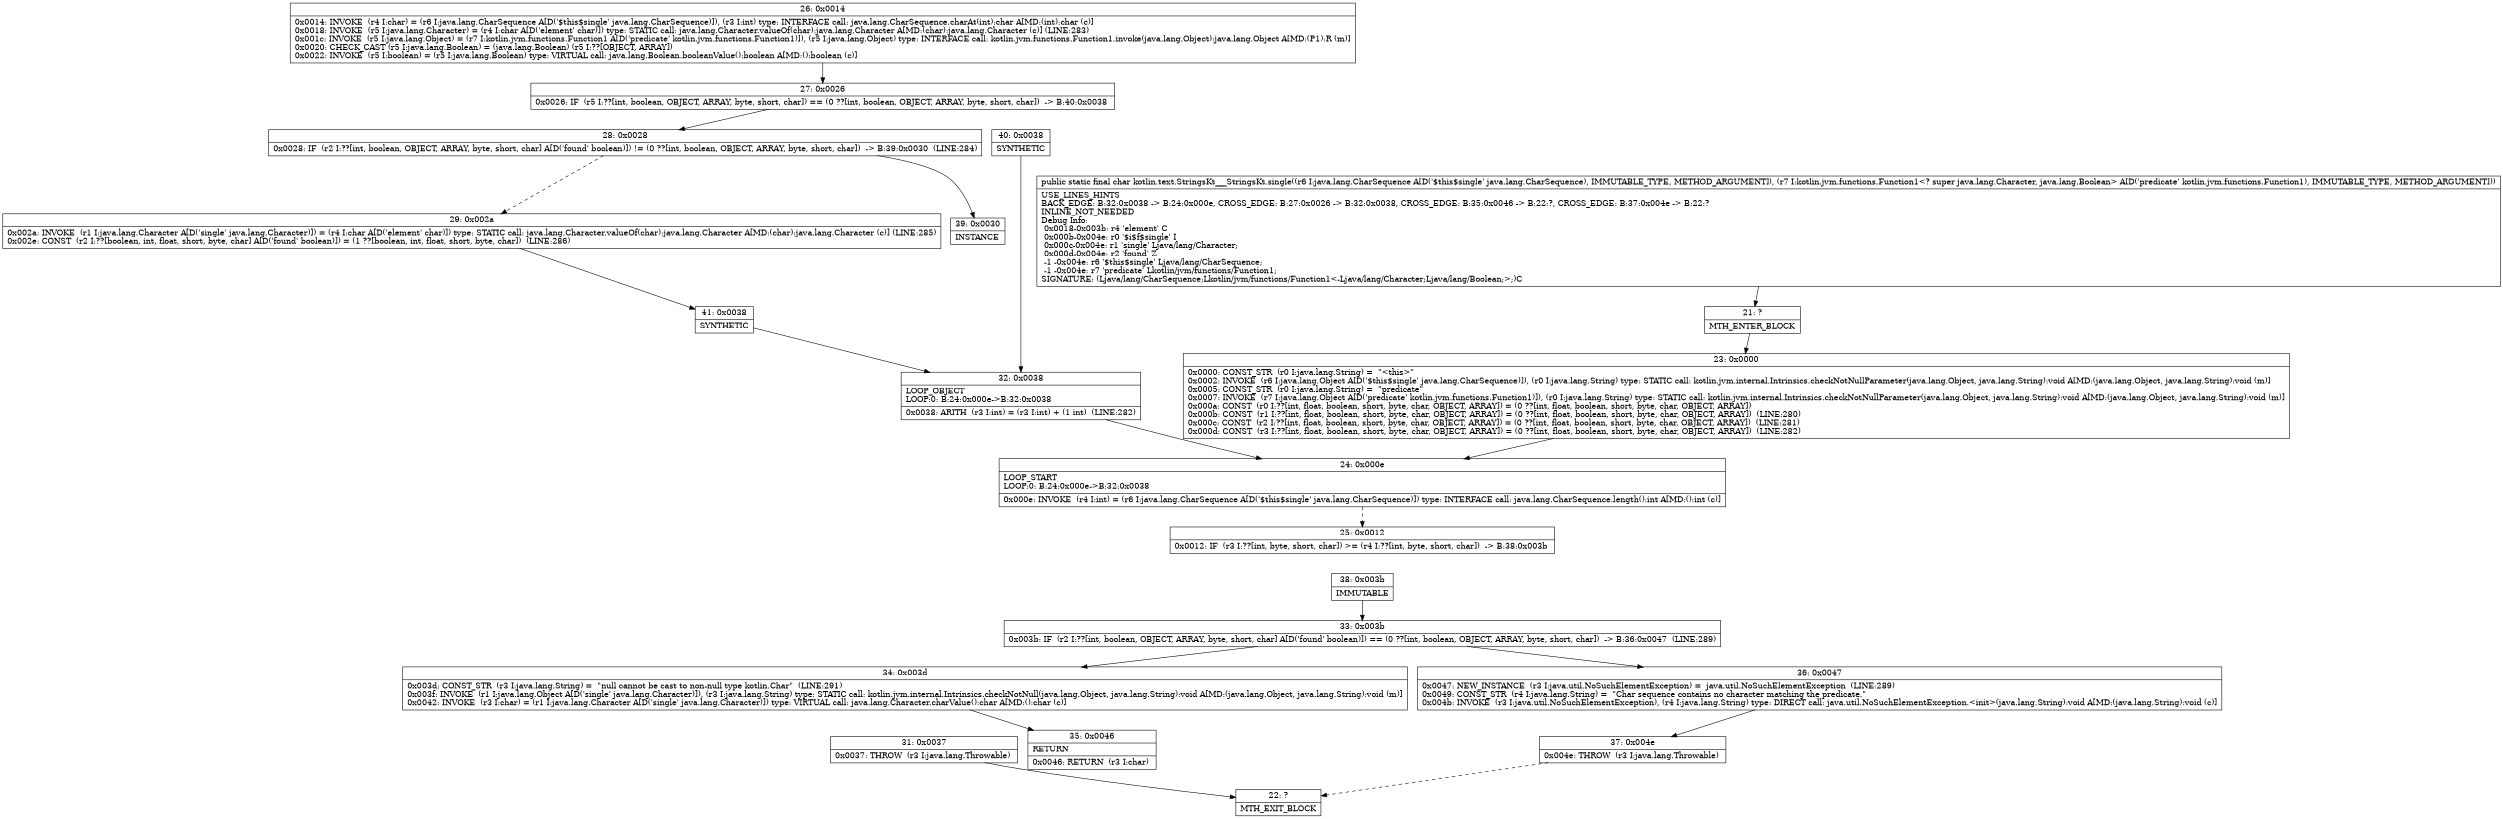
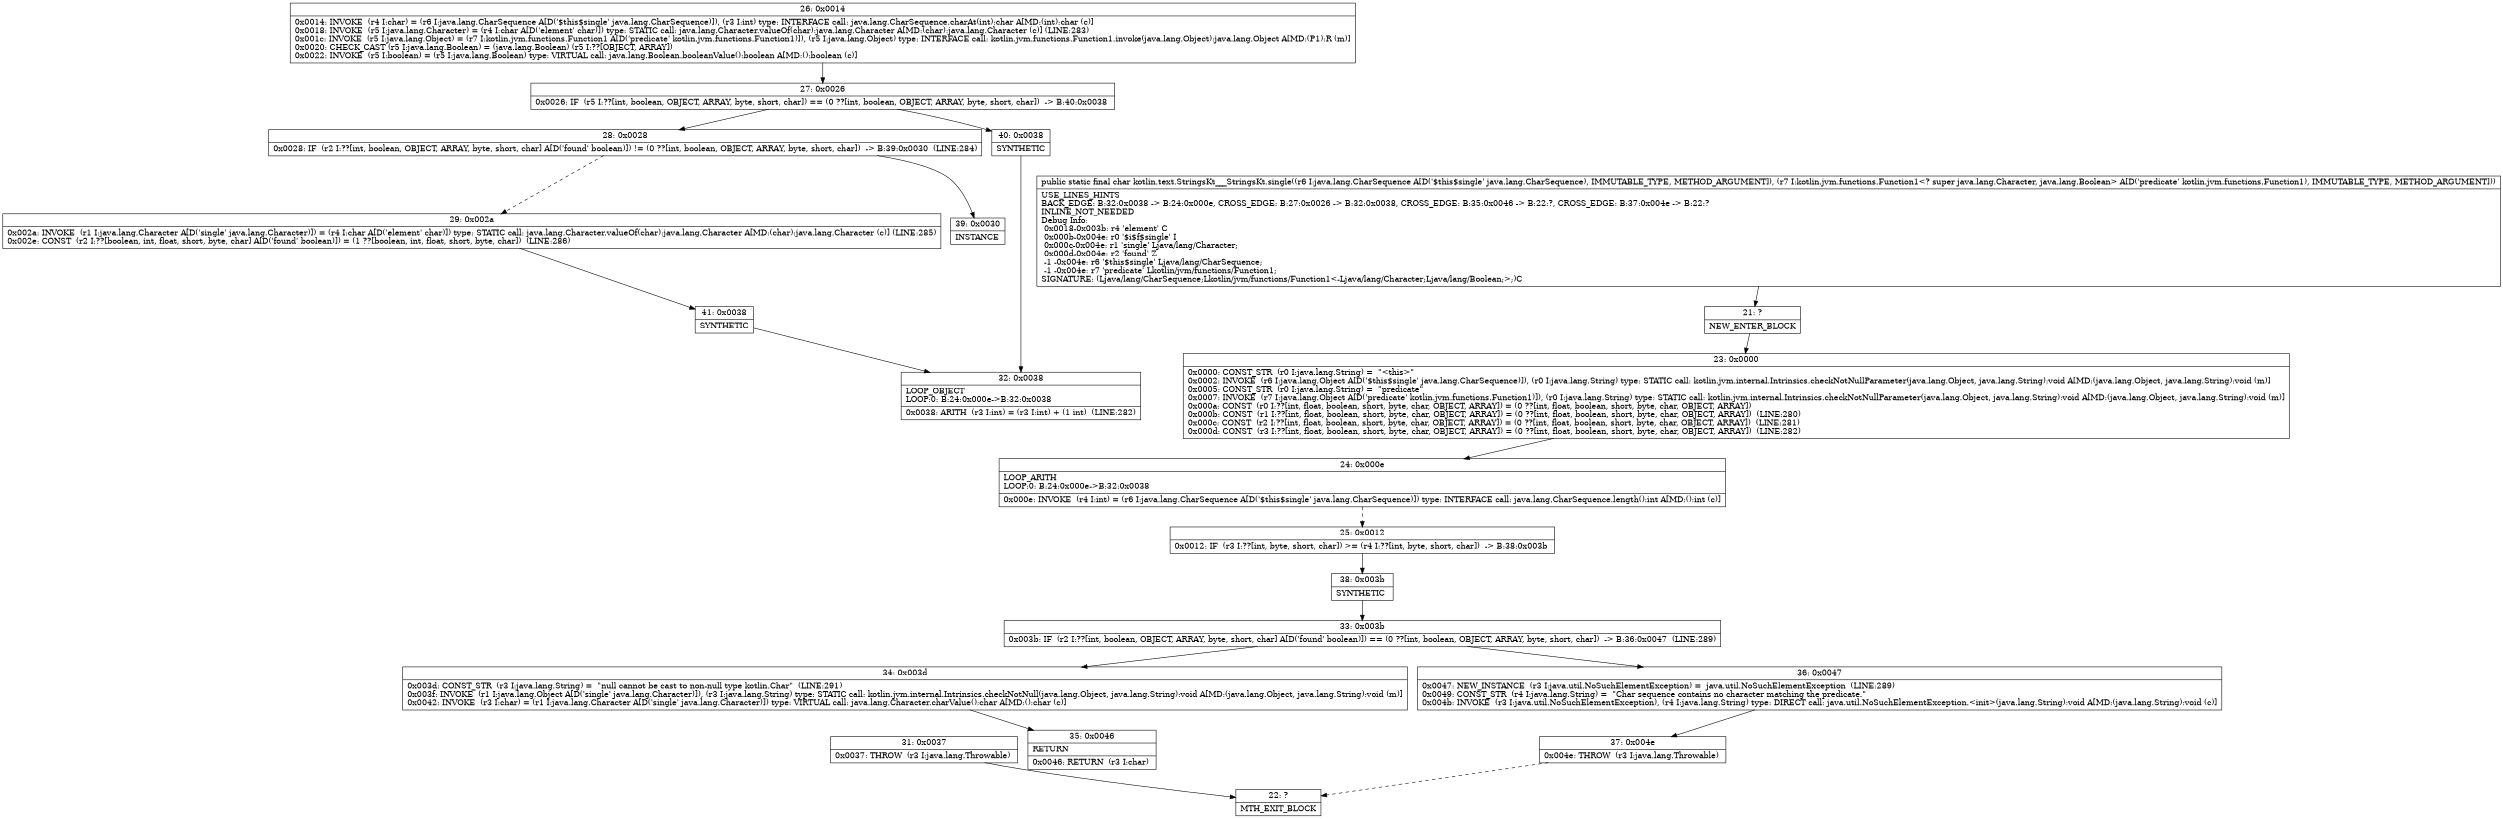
none -> (942, 118)
(1752, 326) -> (1752, 326)
(1181, 439) -> none
(1030, 478) -> (1030, 478)
none -> (1362, 561)
(1362, 593) -> (1361, 593)
